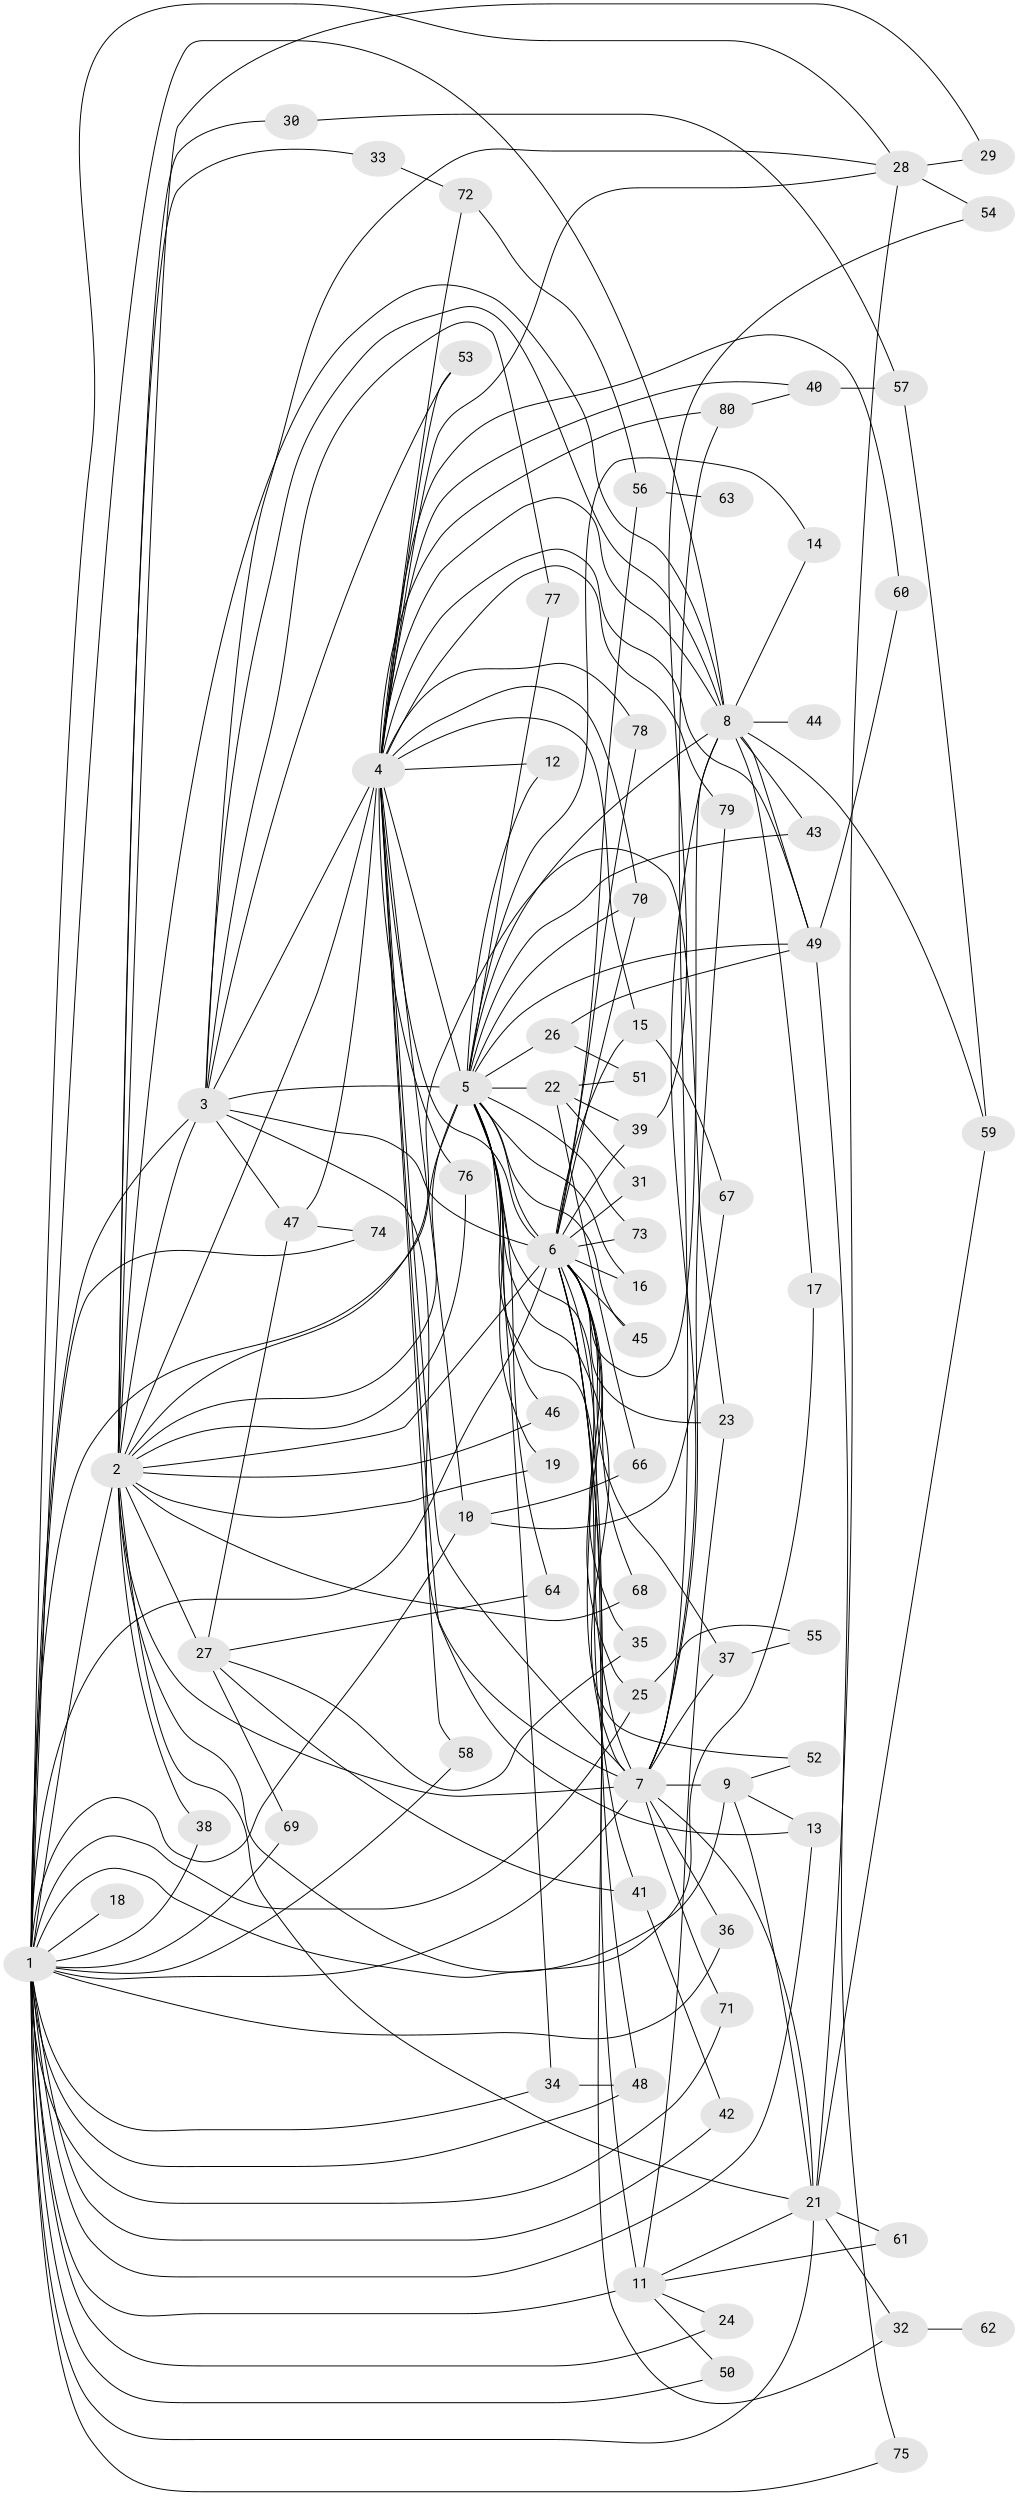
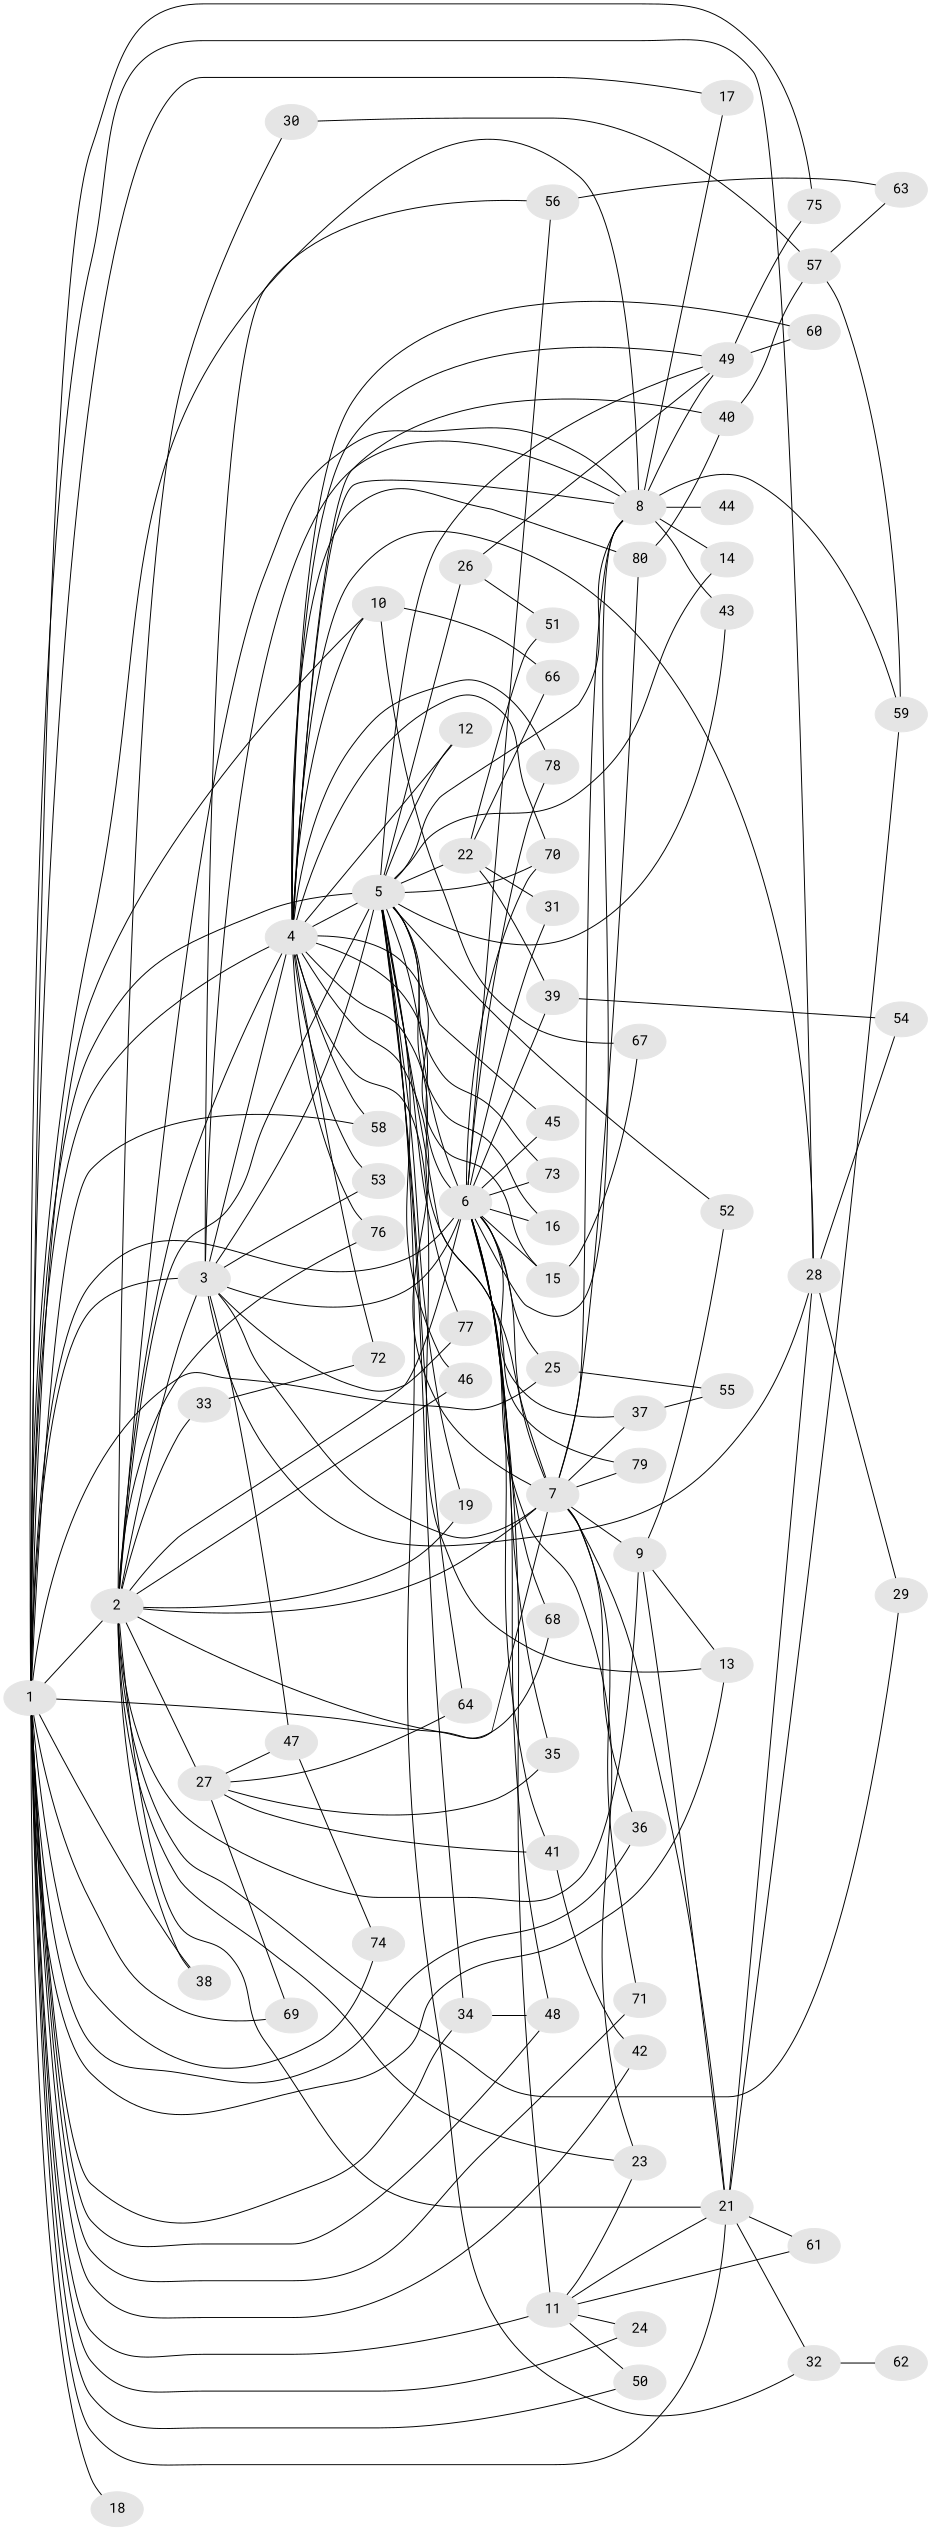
none -> (858, 228)
(582, 326) -> (219, 630)
(355, 1002) -> (64, 1186)
